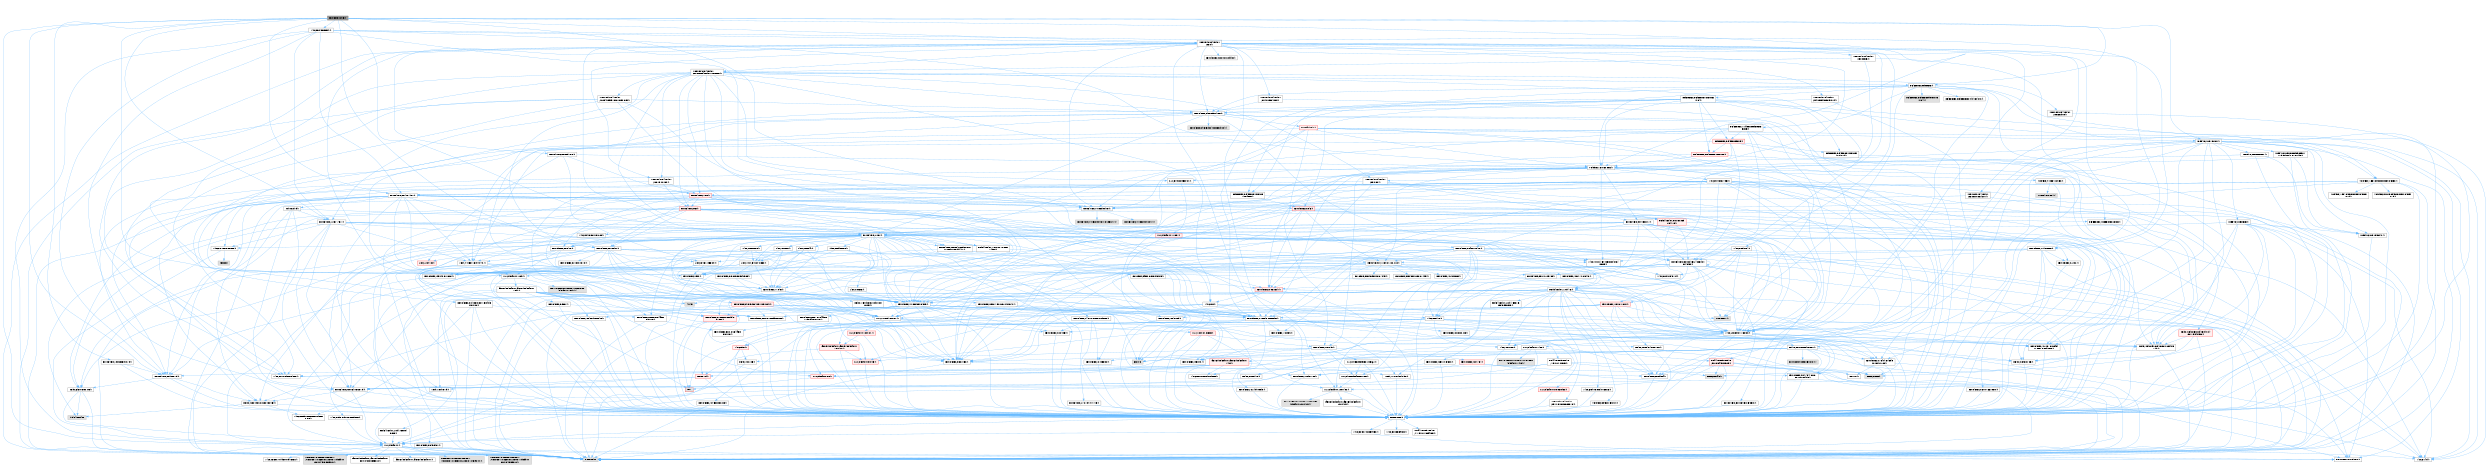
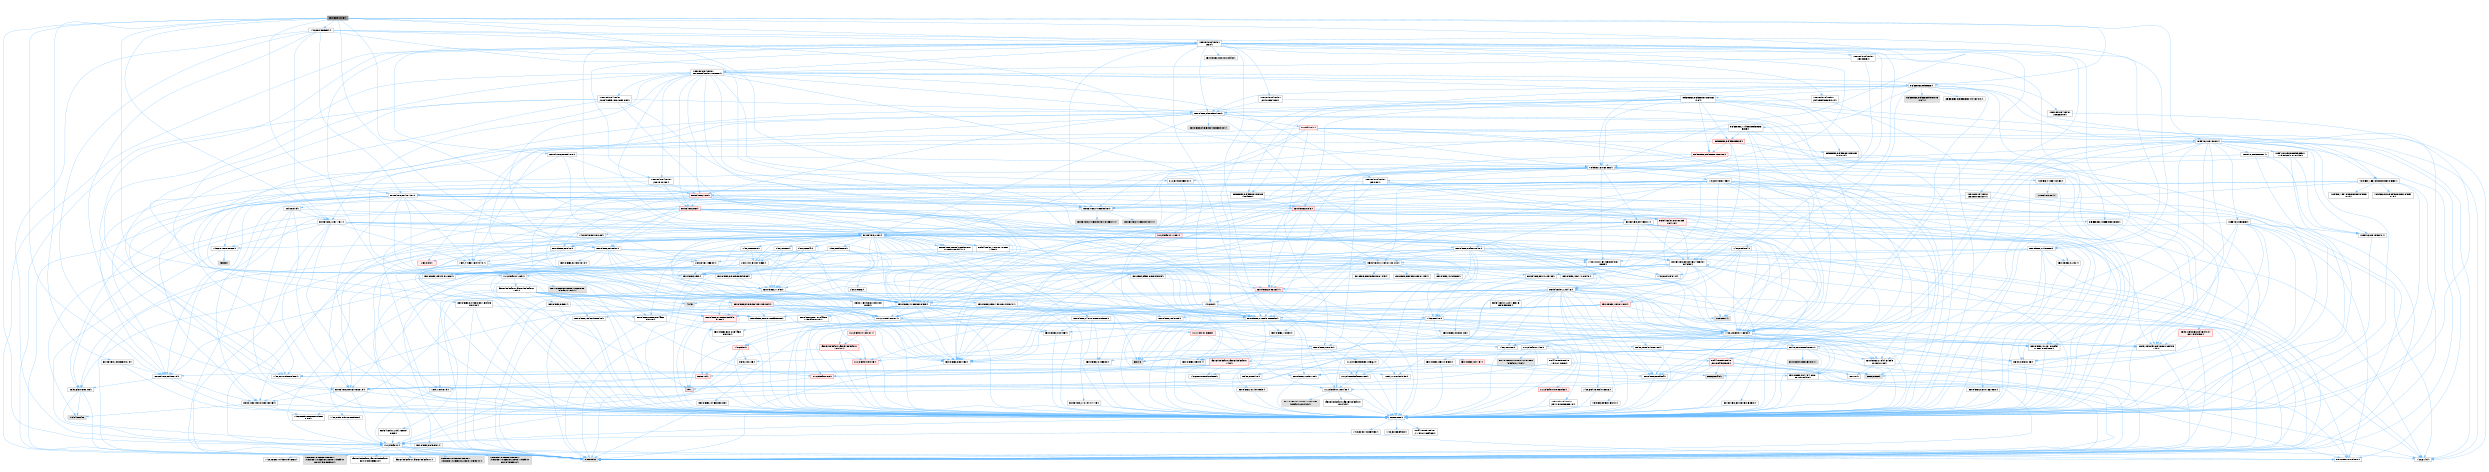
none -> (962, 142)
(427, 263) -> (427, 263)
